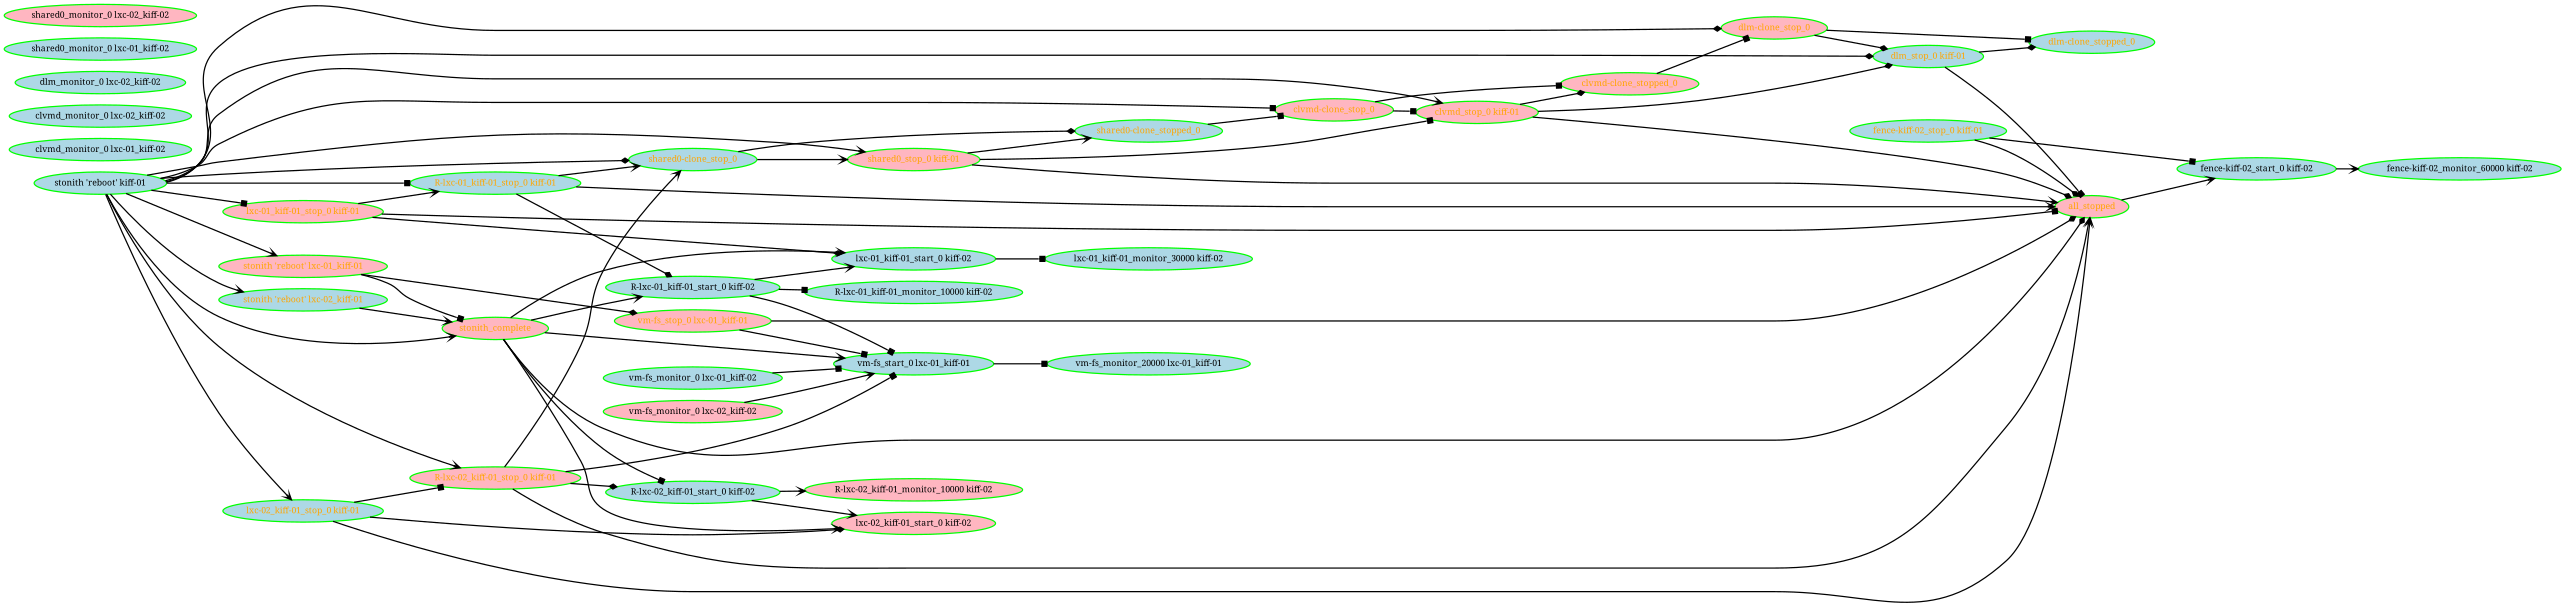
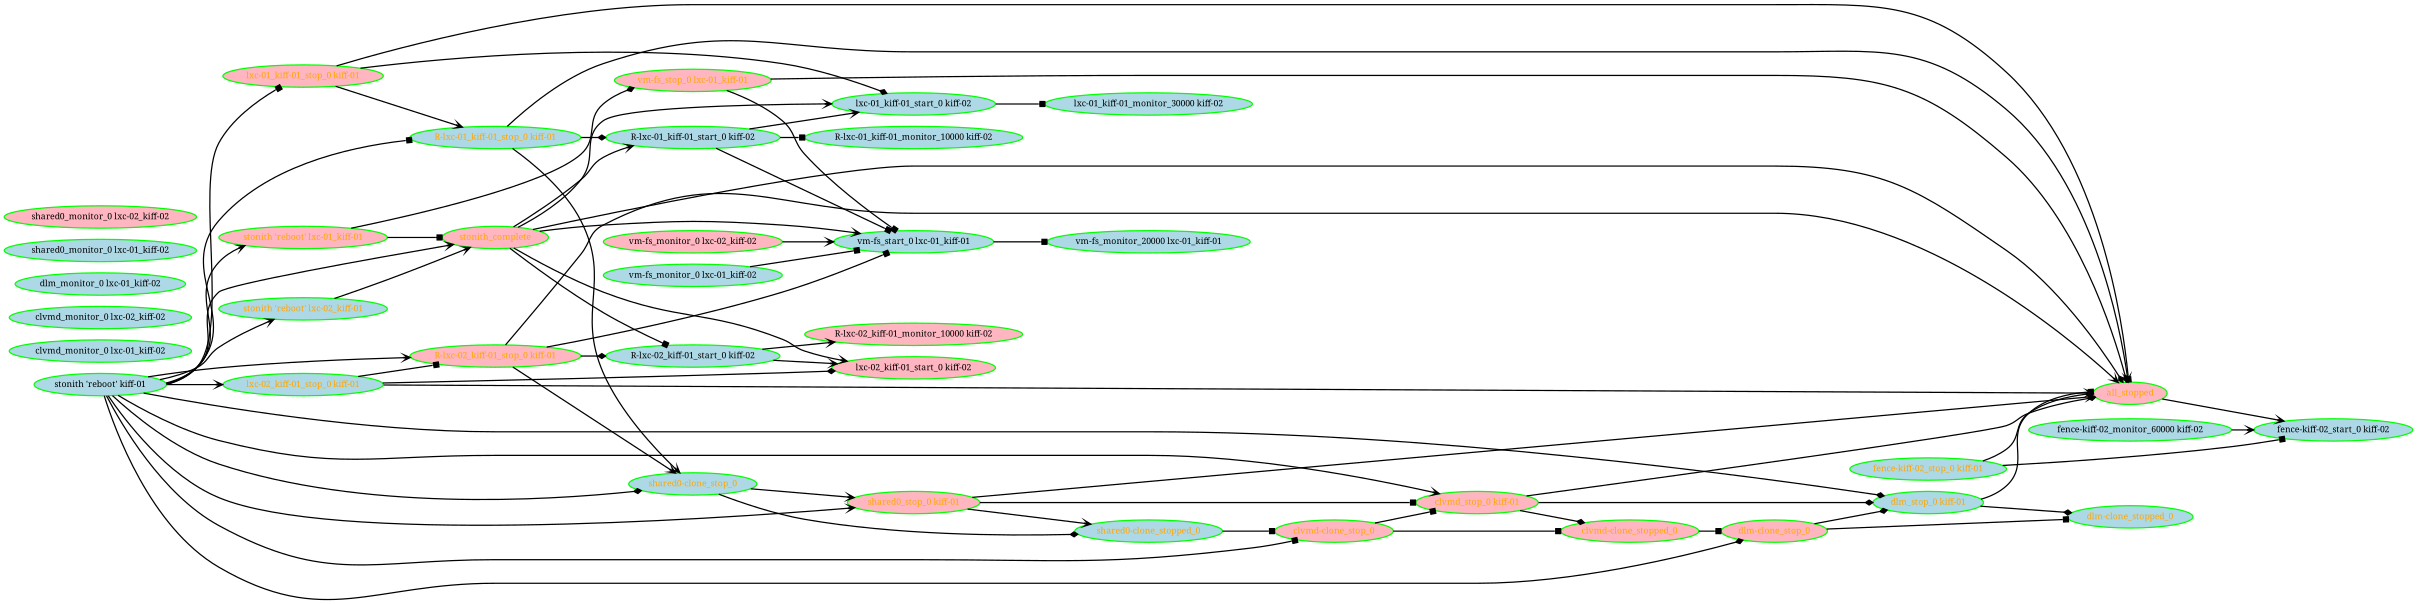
(100, 83) -> none
(2344, 169) -> (2240, 430)
none -> (100, 284)
